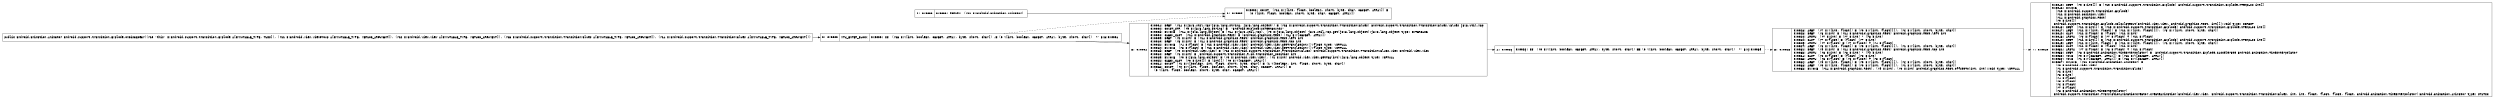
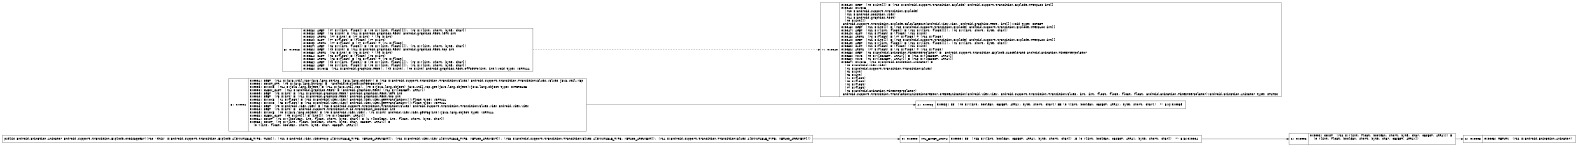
(1125, 14) -> (1458, 139)
(1113, 23) -> (1244, 139)
(854, 37) -> (934, 139)
(1102, 42) -> none
(1768, 50) -> none
